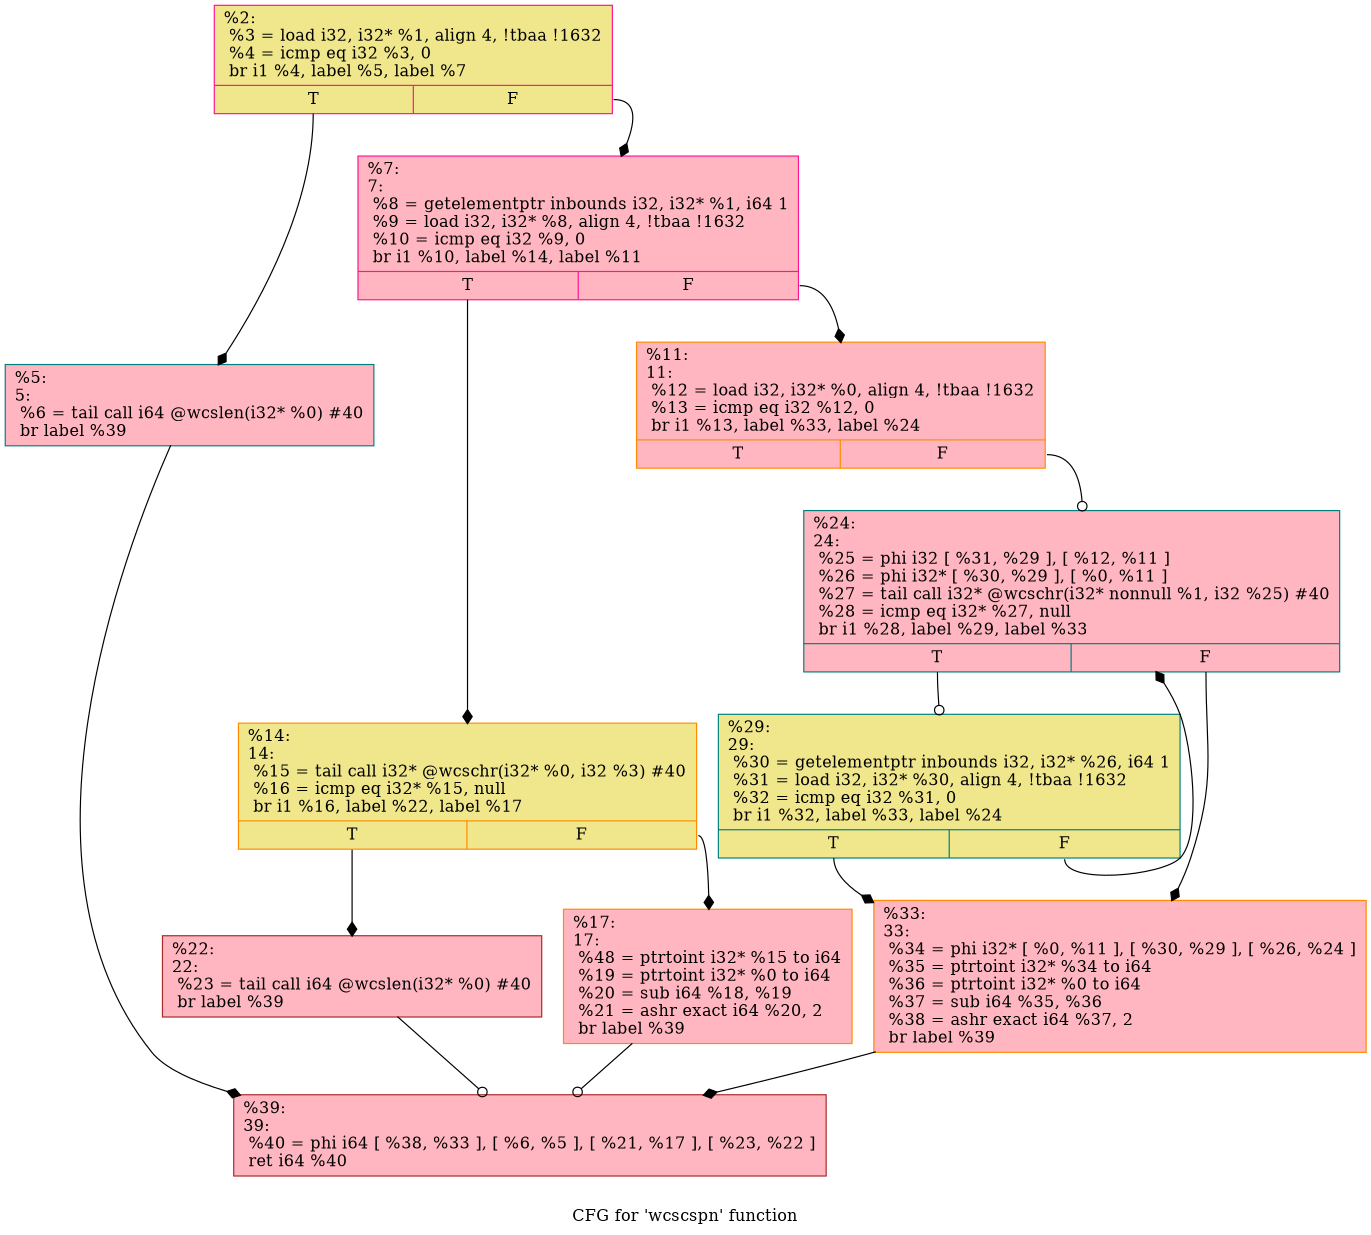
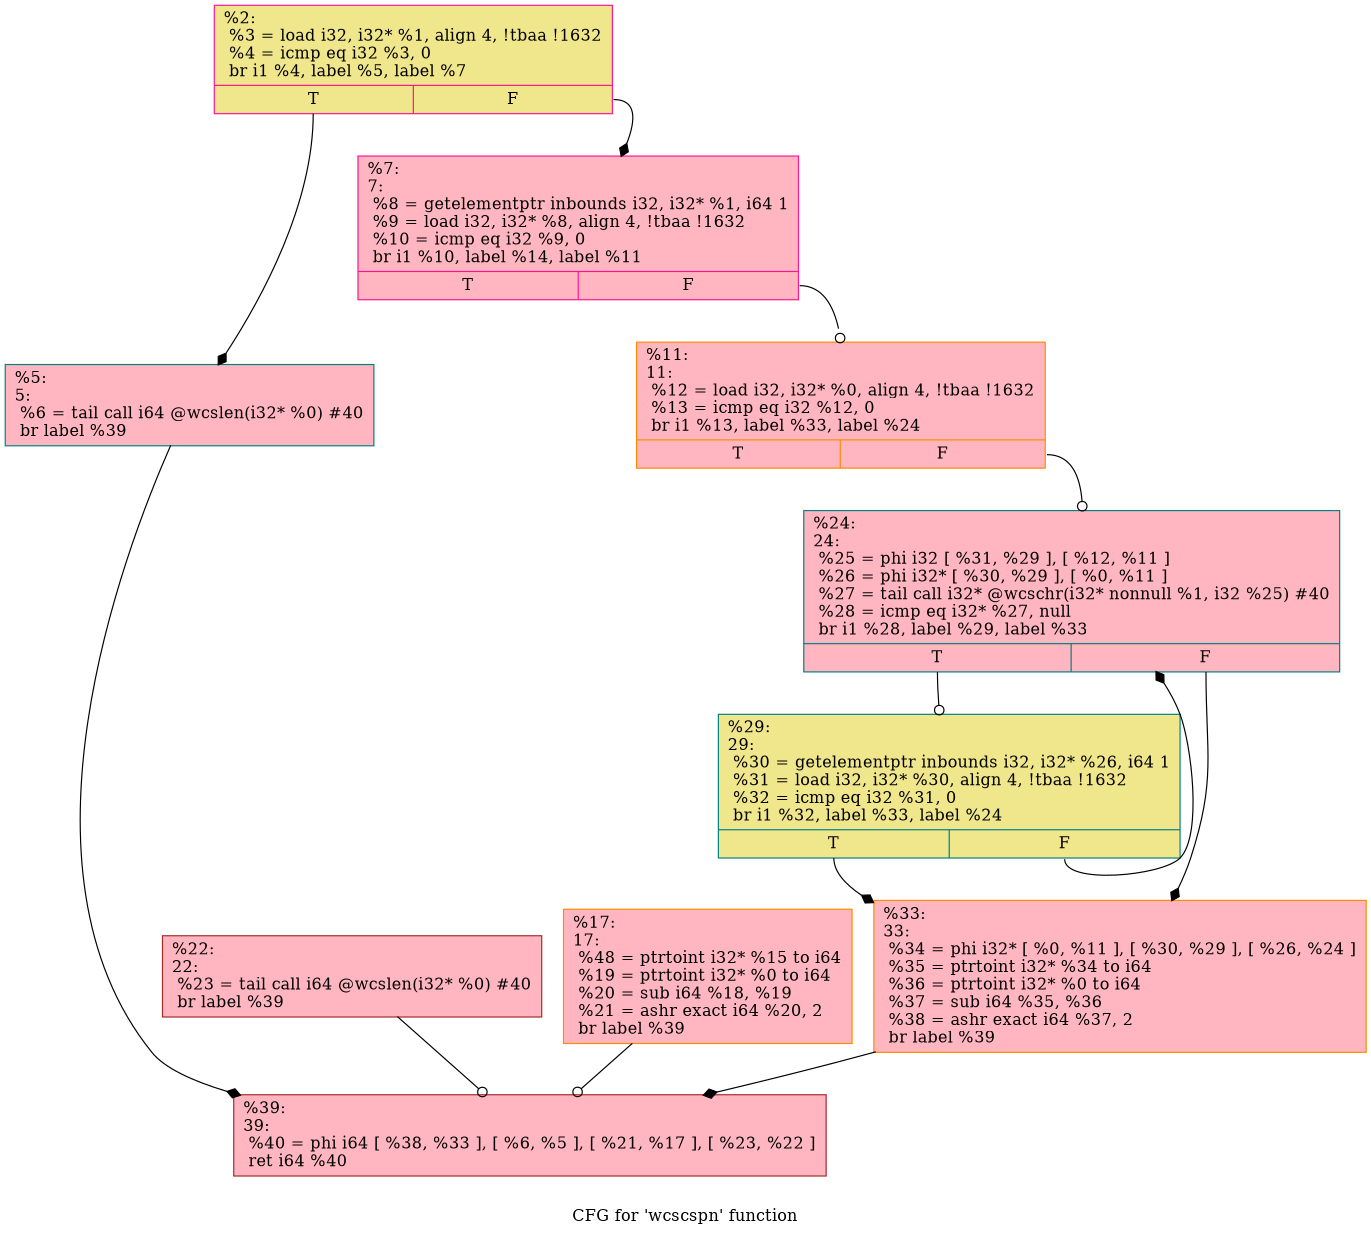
(827, 300) -> (827, 300)
(468, 786) -> none
